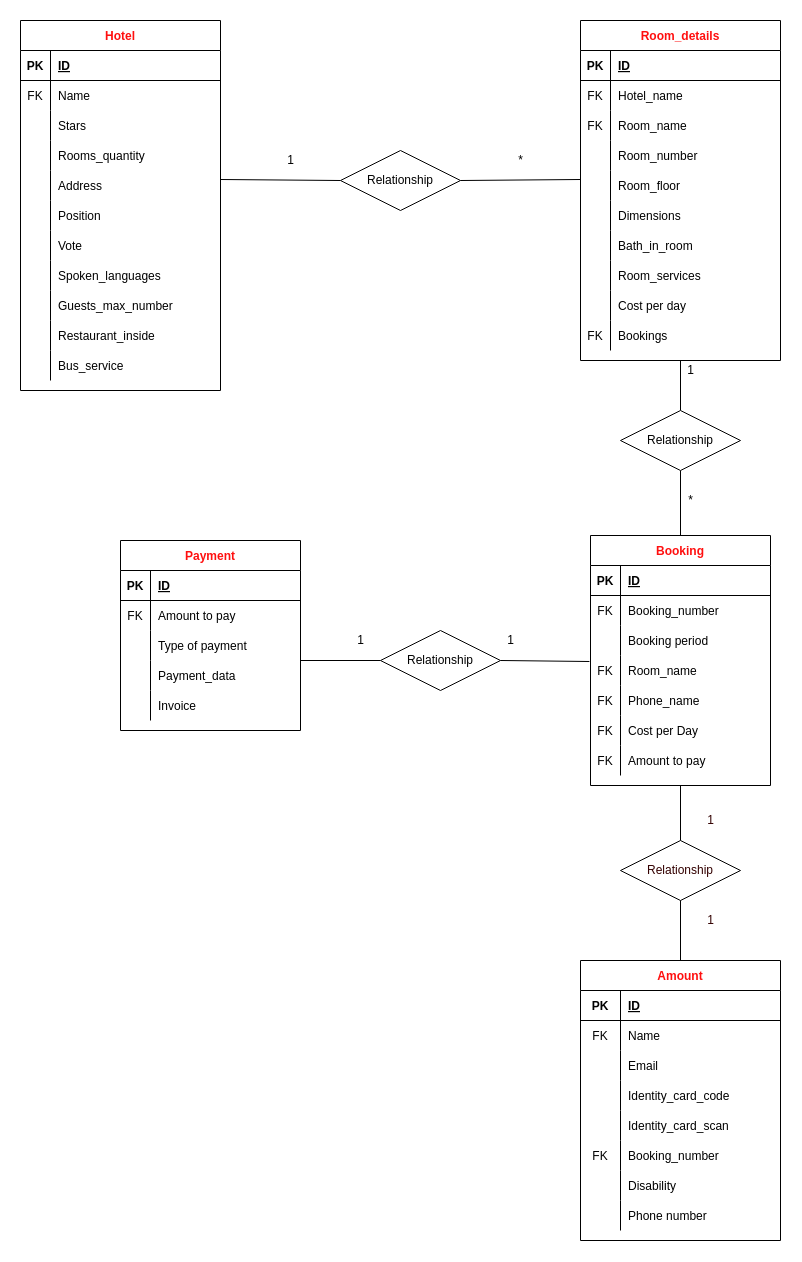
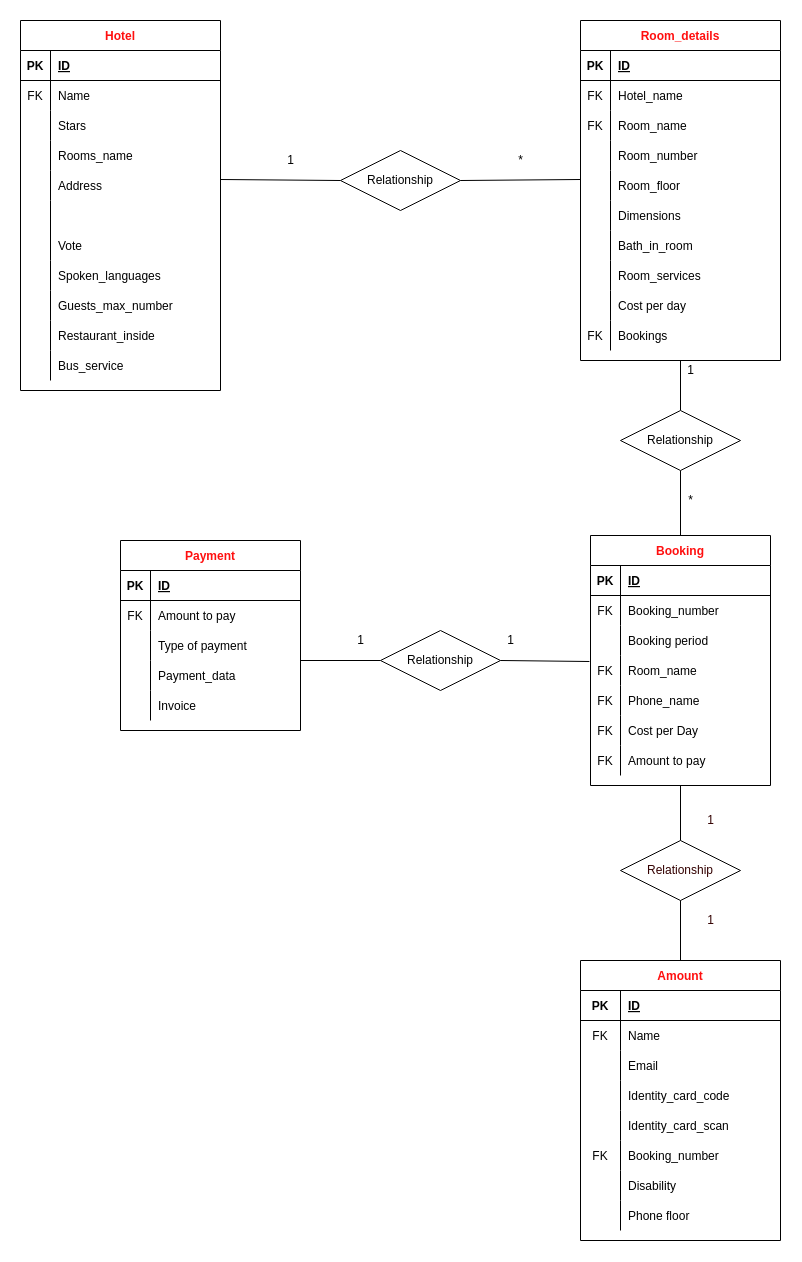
(103, 156) -> (92, 156)
(136, 216) -> none
(667, 1216) -> (662, 1216)
